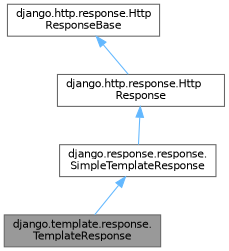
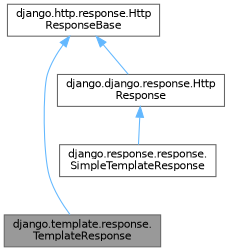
(141, 90) -> (141, 90)
(107, 200) -> (44, 130)
